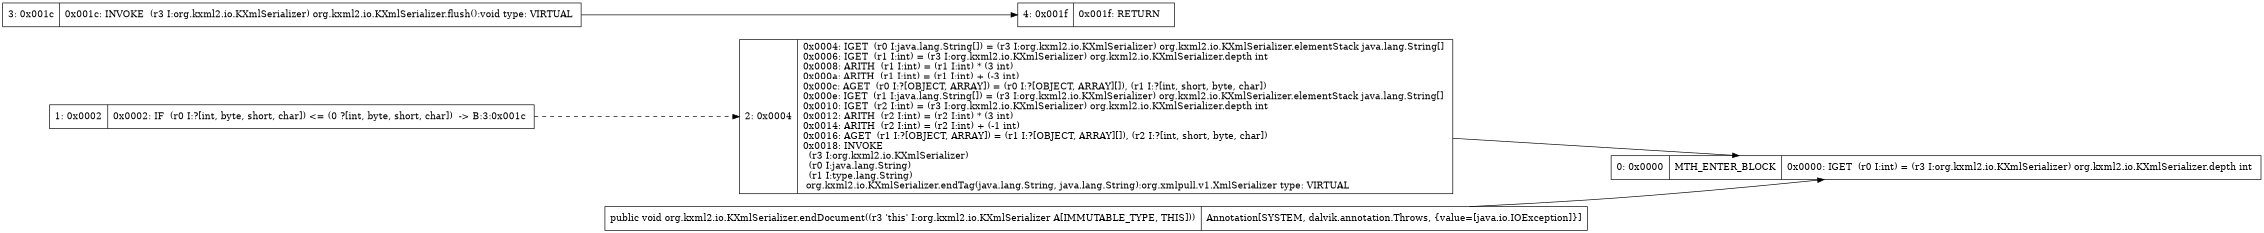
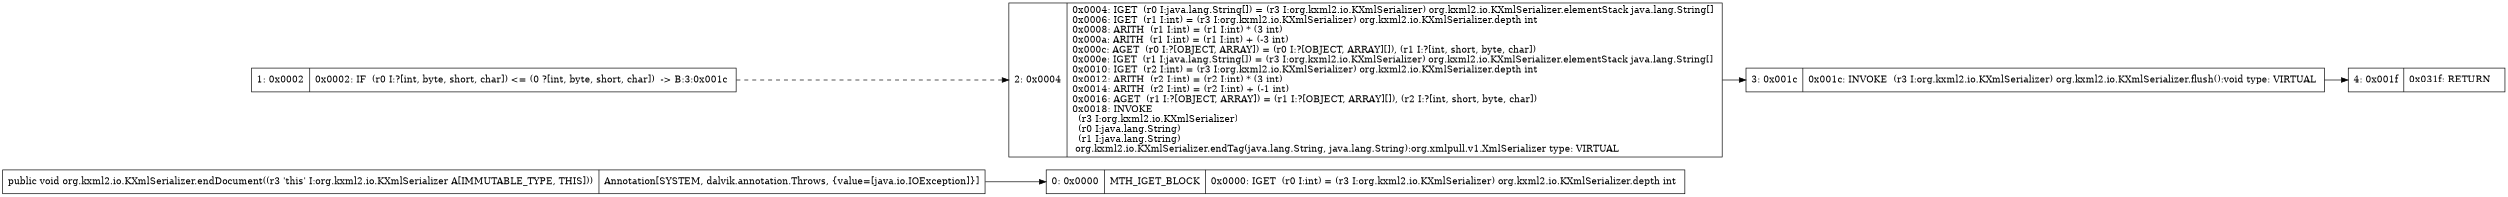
(1124, 15) -> (2454, 80)
(1593, 147) -> (1731, 80)
(1726, 167) -> (1155, 181)
(858, 176) -> (1127, 139)
